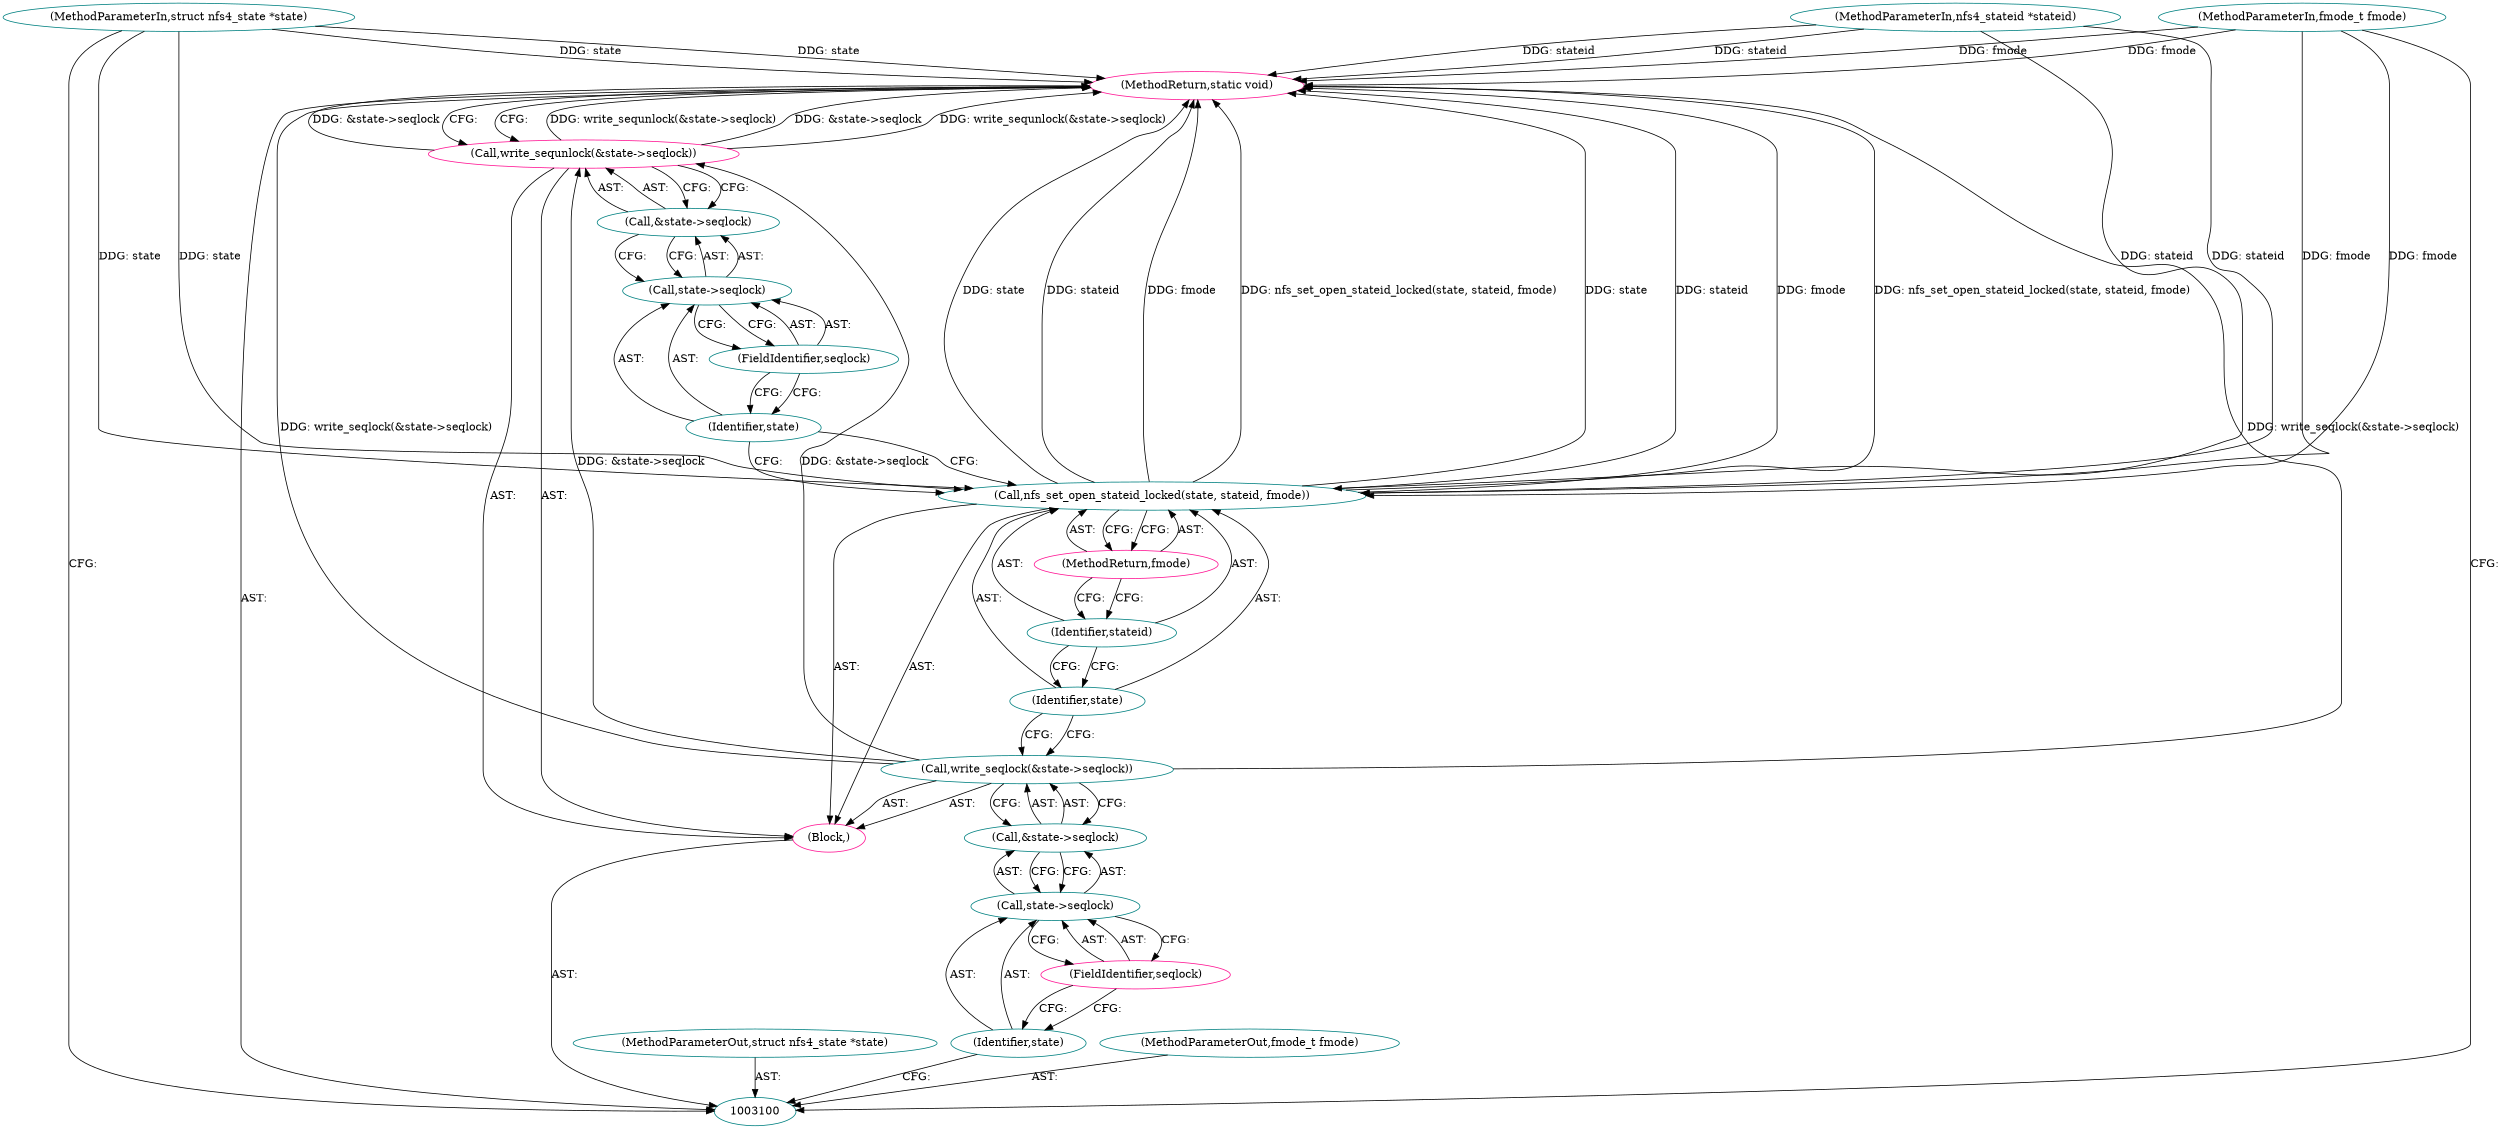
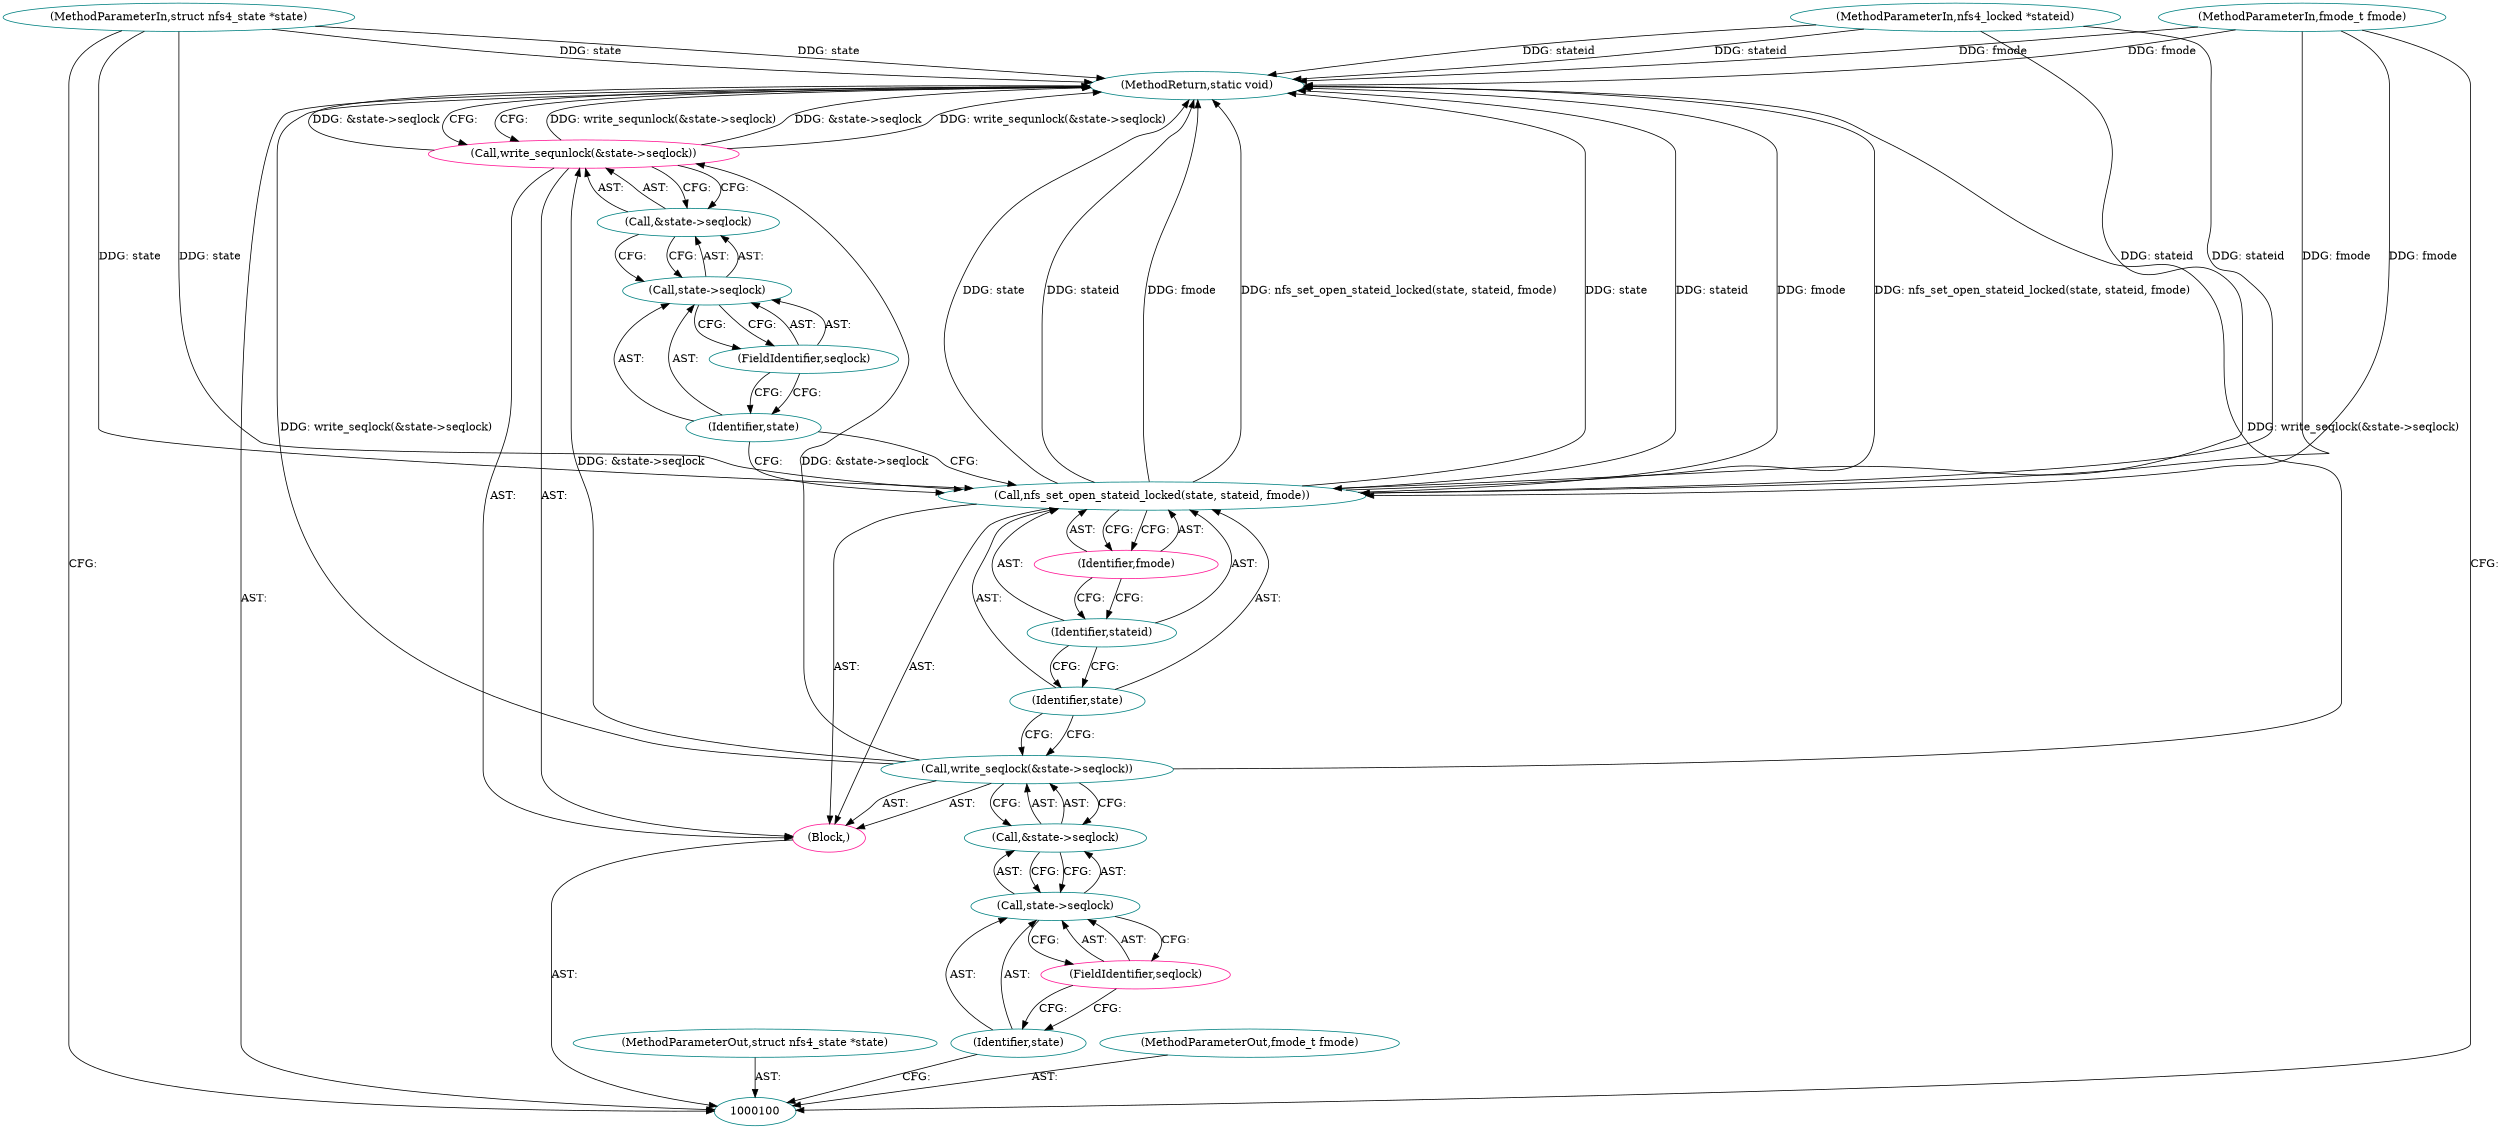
(1956, 17) -> (1956, 17)
(1197, 86) -> (1197, 86)
(1126, 564) -> (1126, 564)
(755, 1112) -> (755, 1112)
